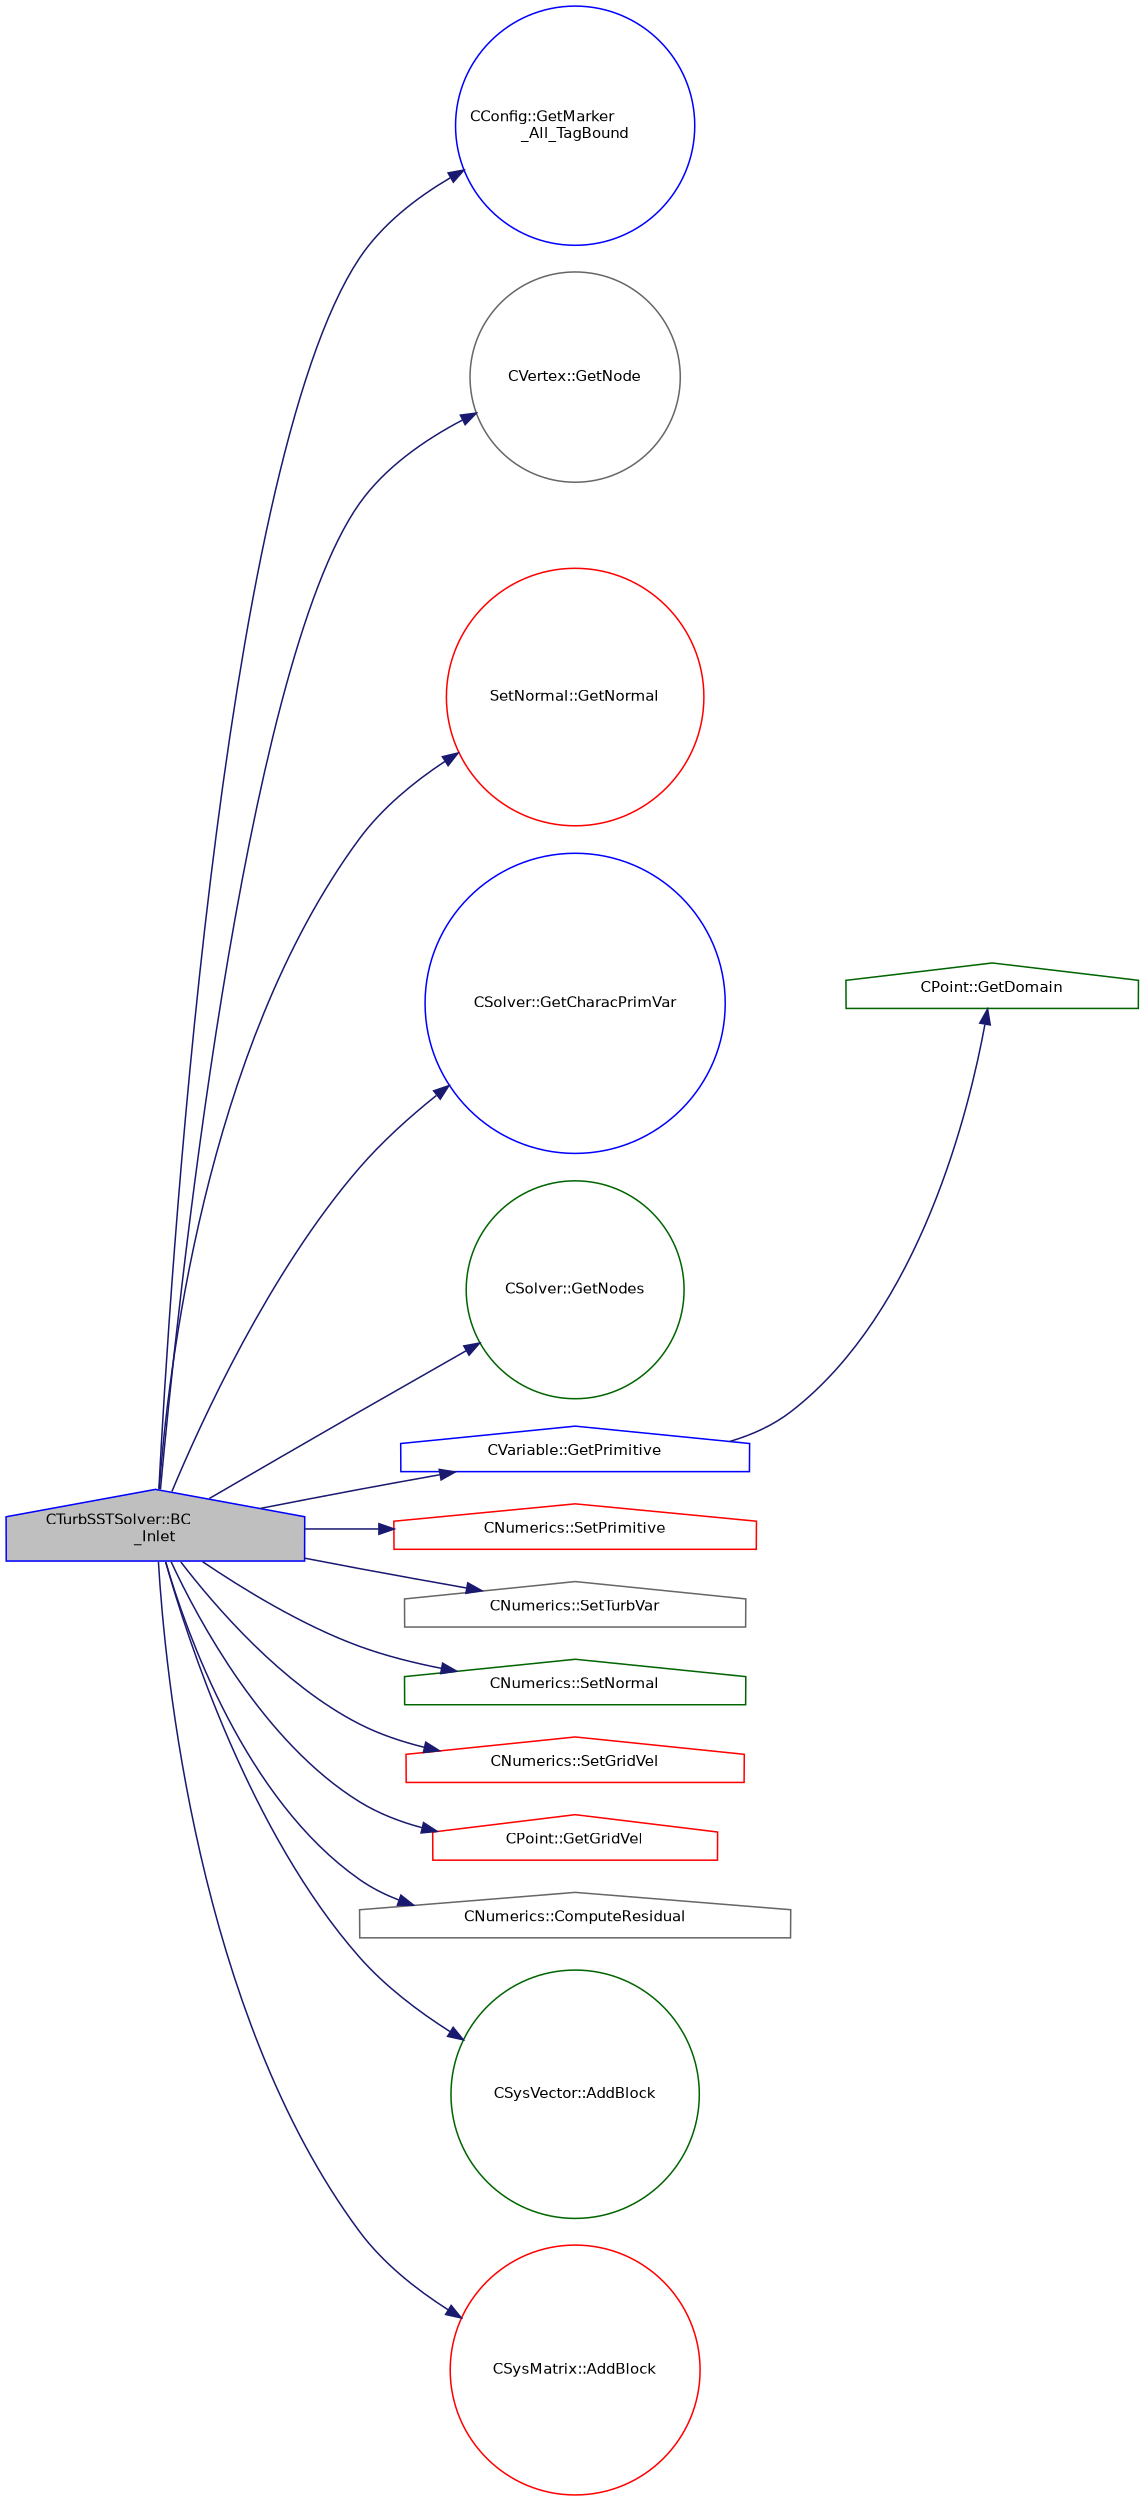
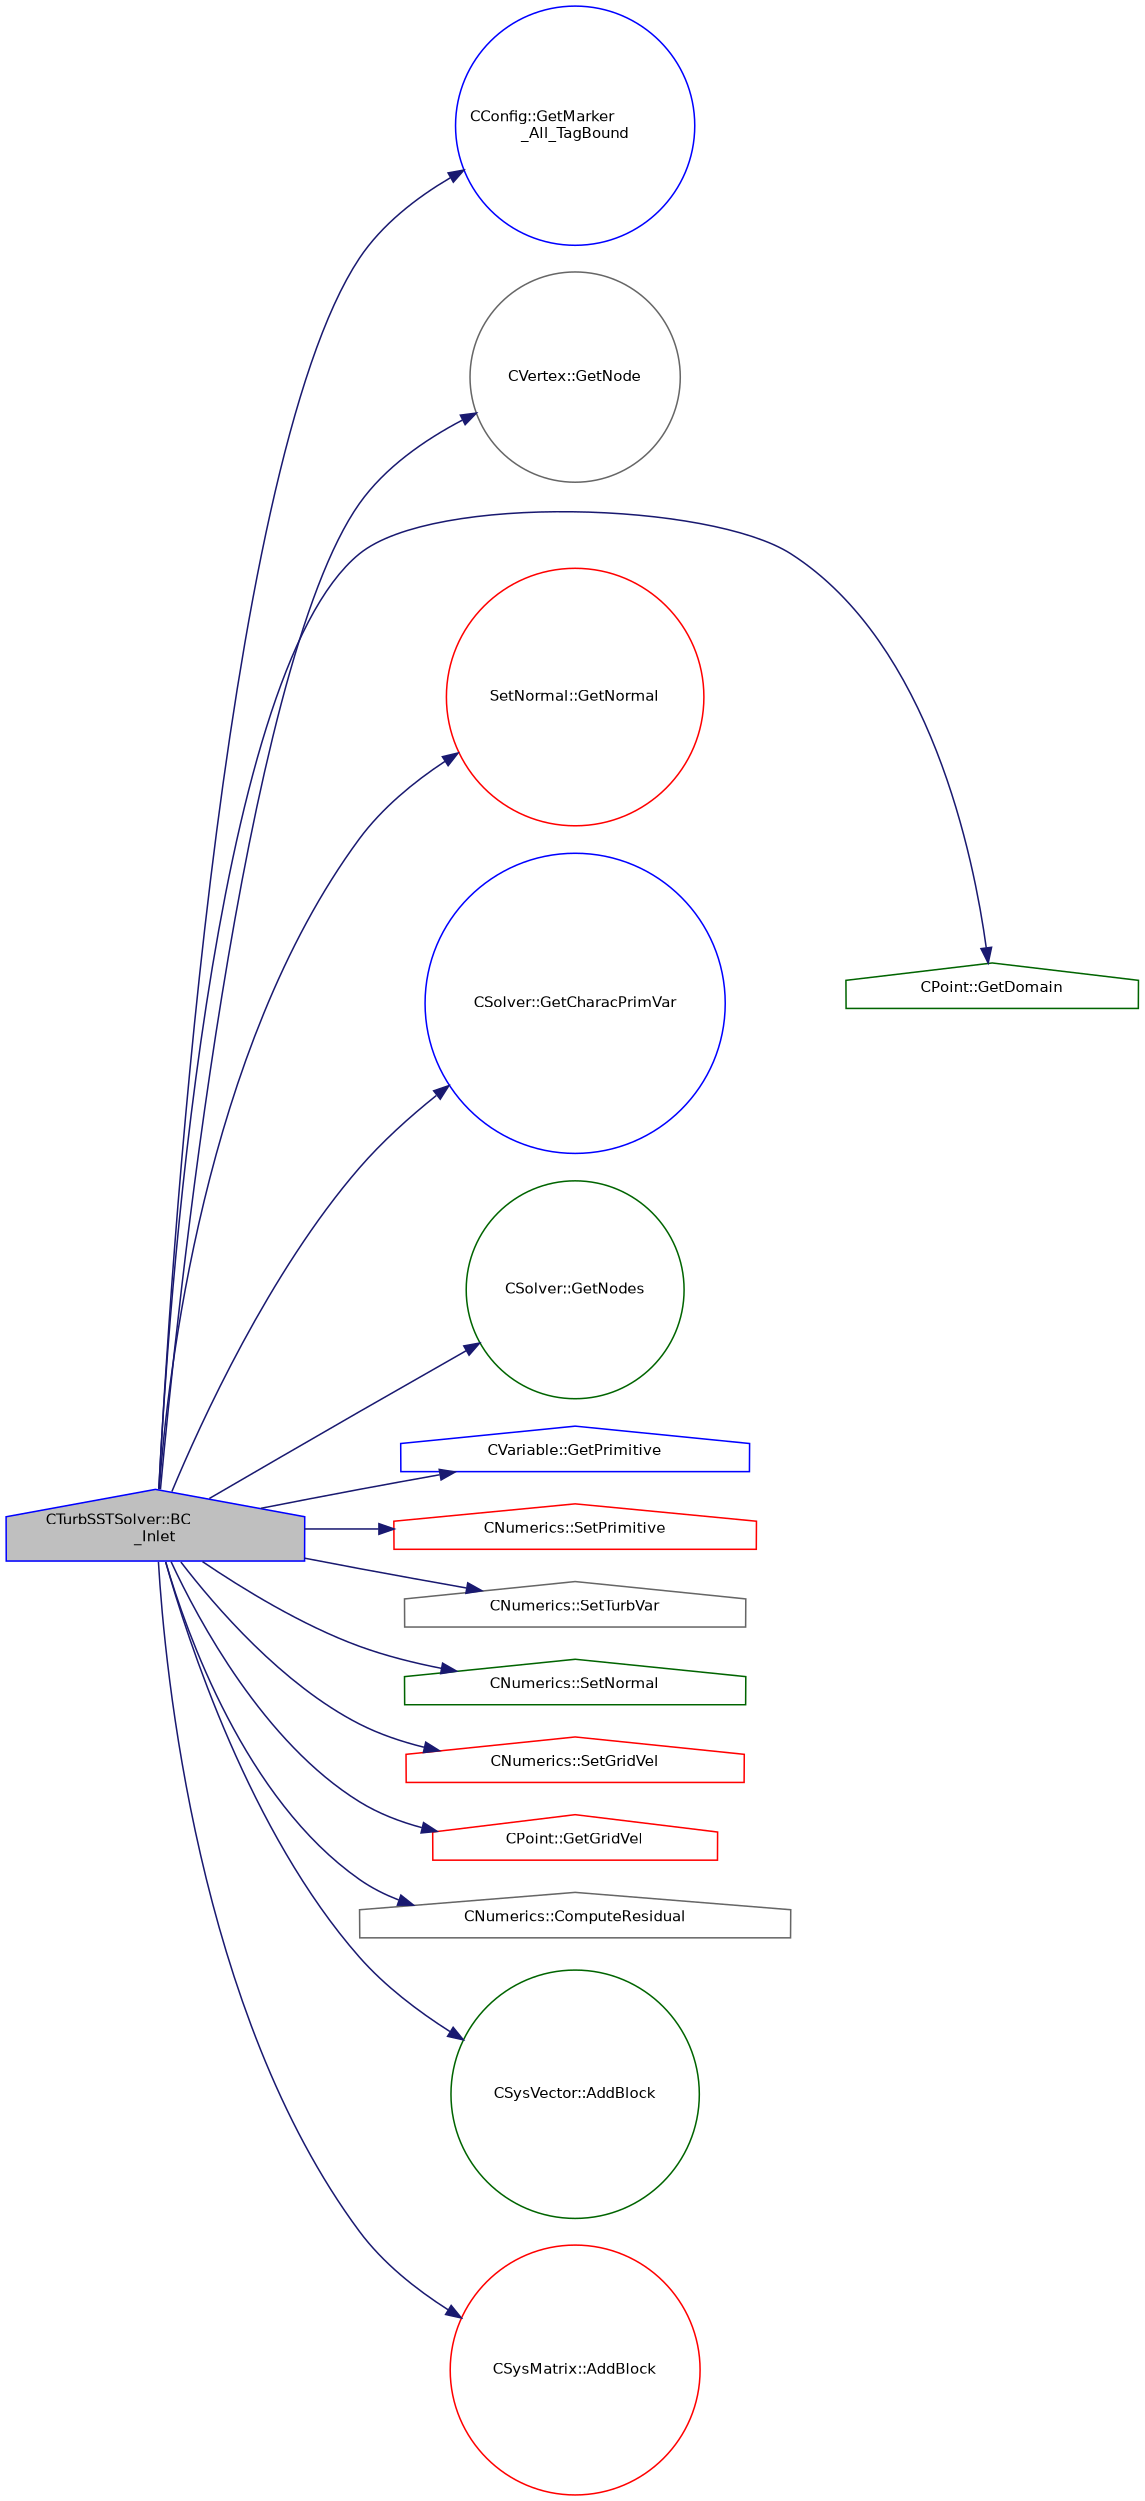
(906, 1266) -> (338, 583)
